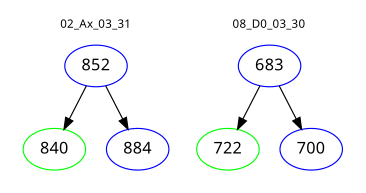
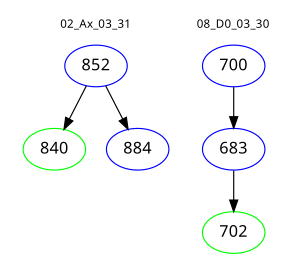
(288, 102) -> (234, 102)
(228, 149) -> (234, 233)
